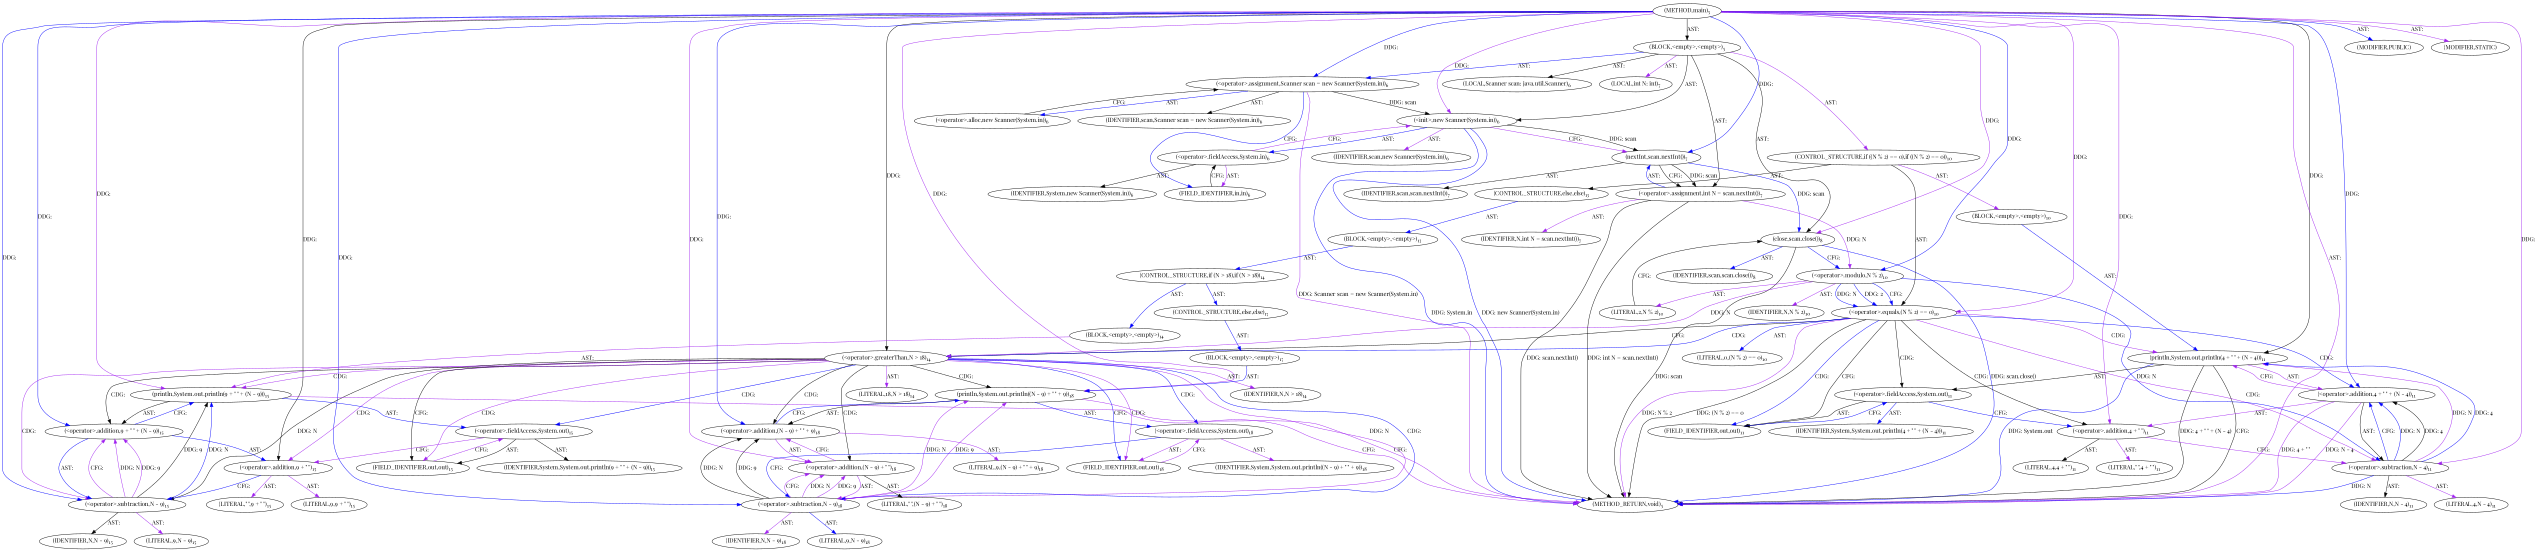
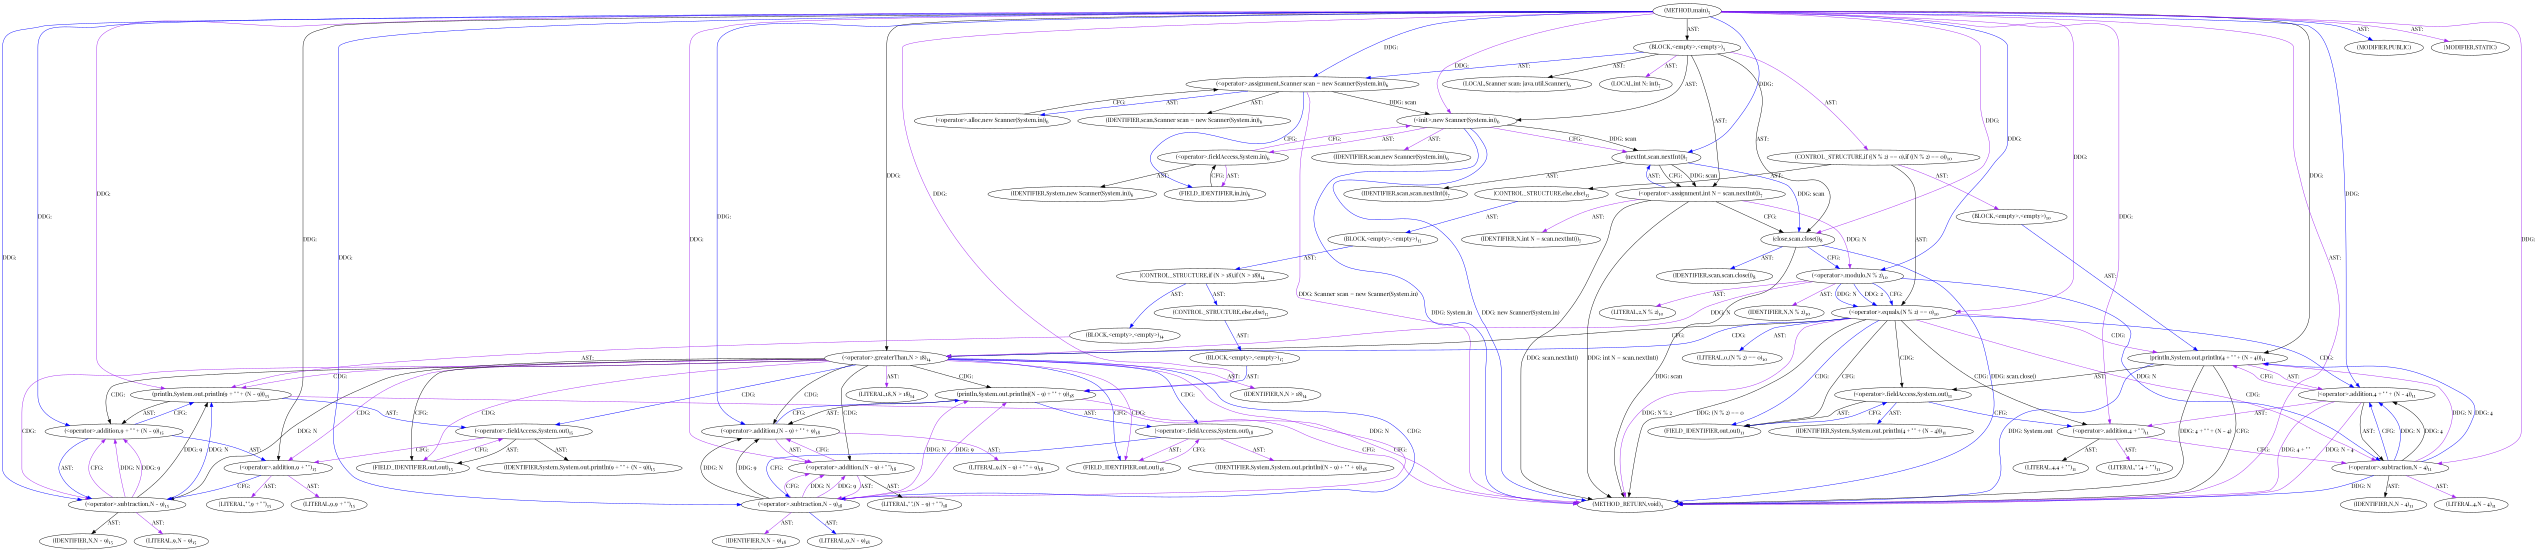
(1351, 141) -> (1351, 141)
(1677, 252) -> (1748, 216)
